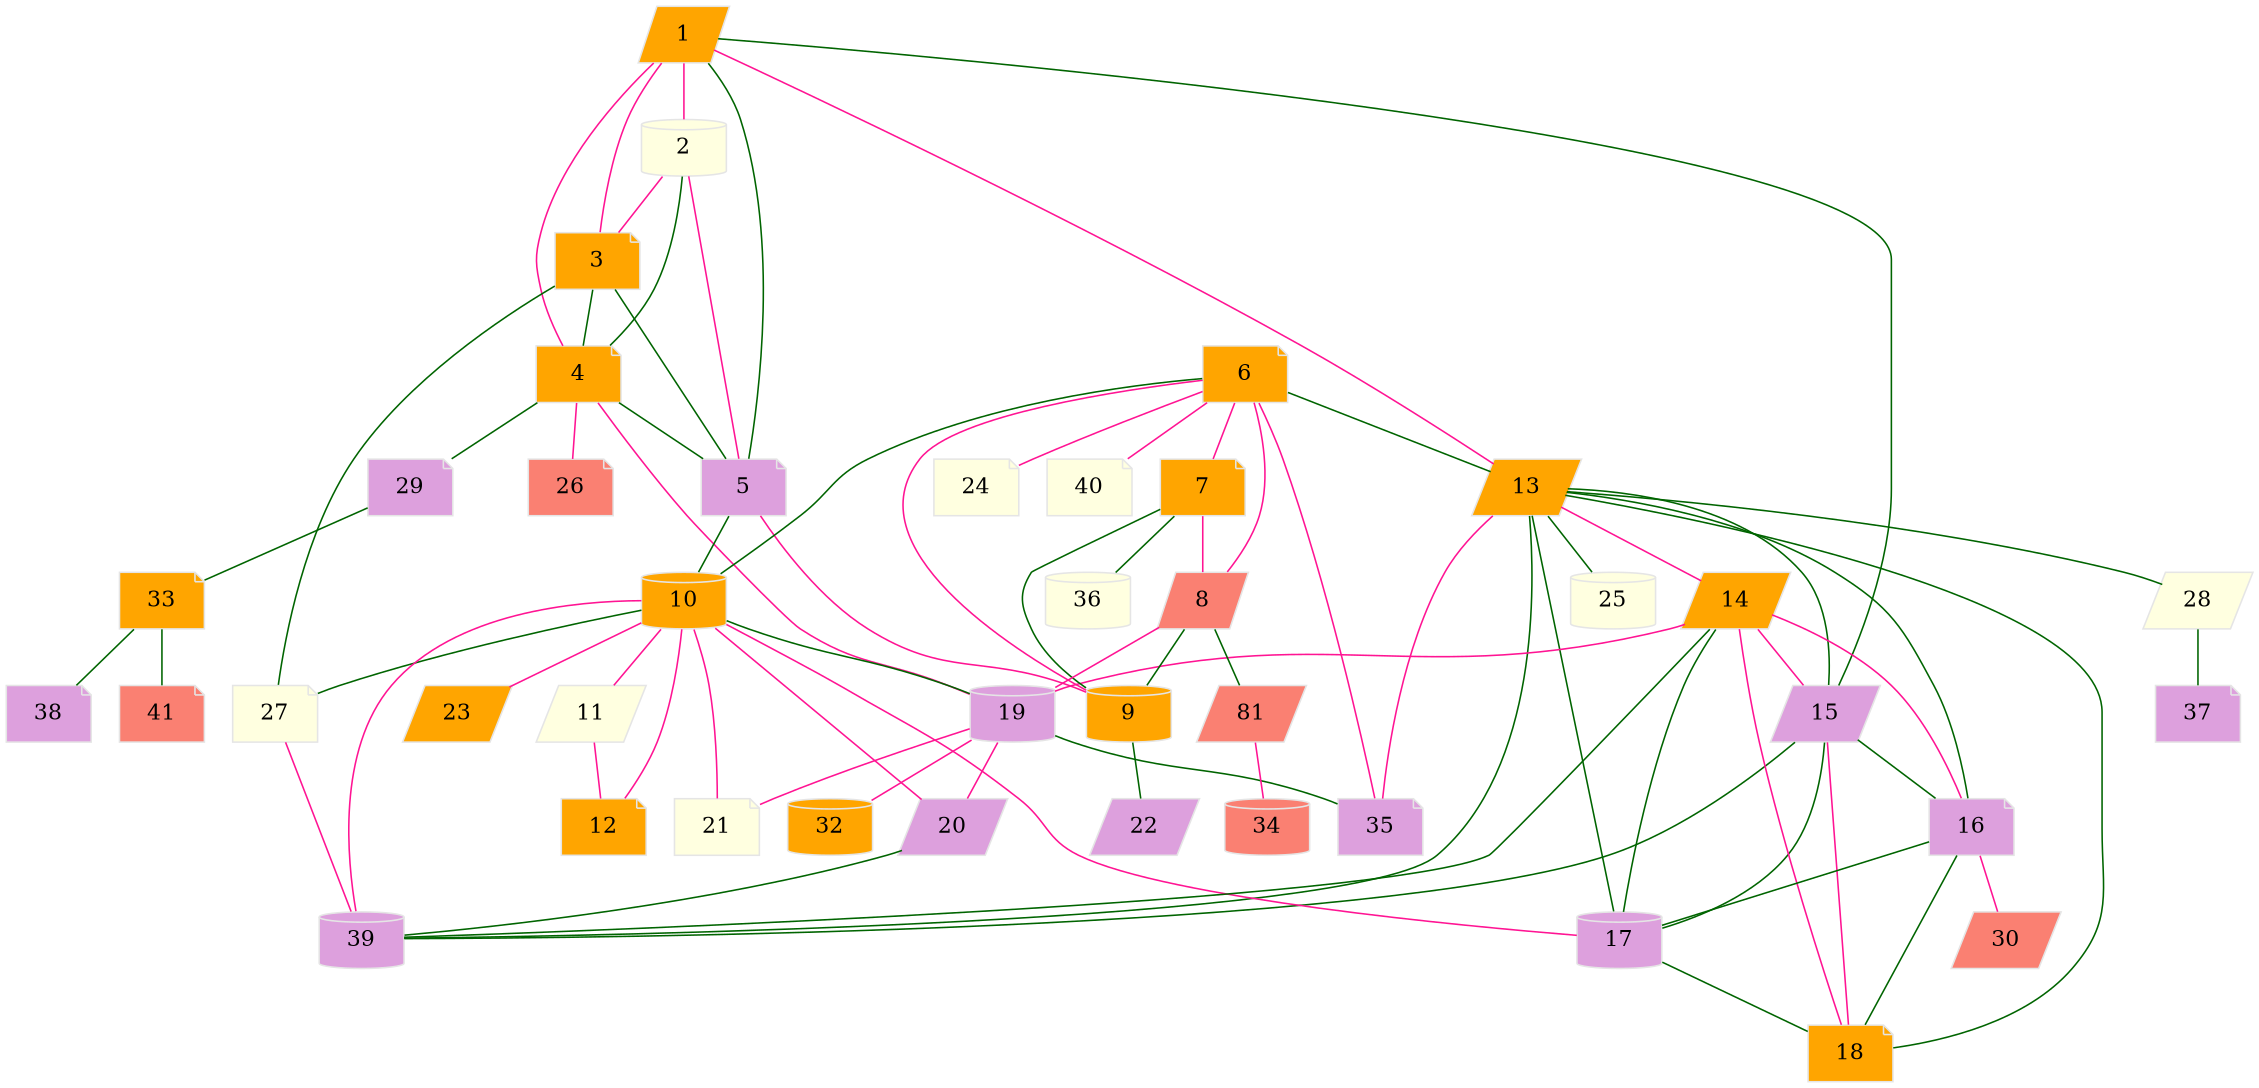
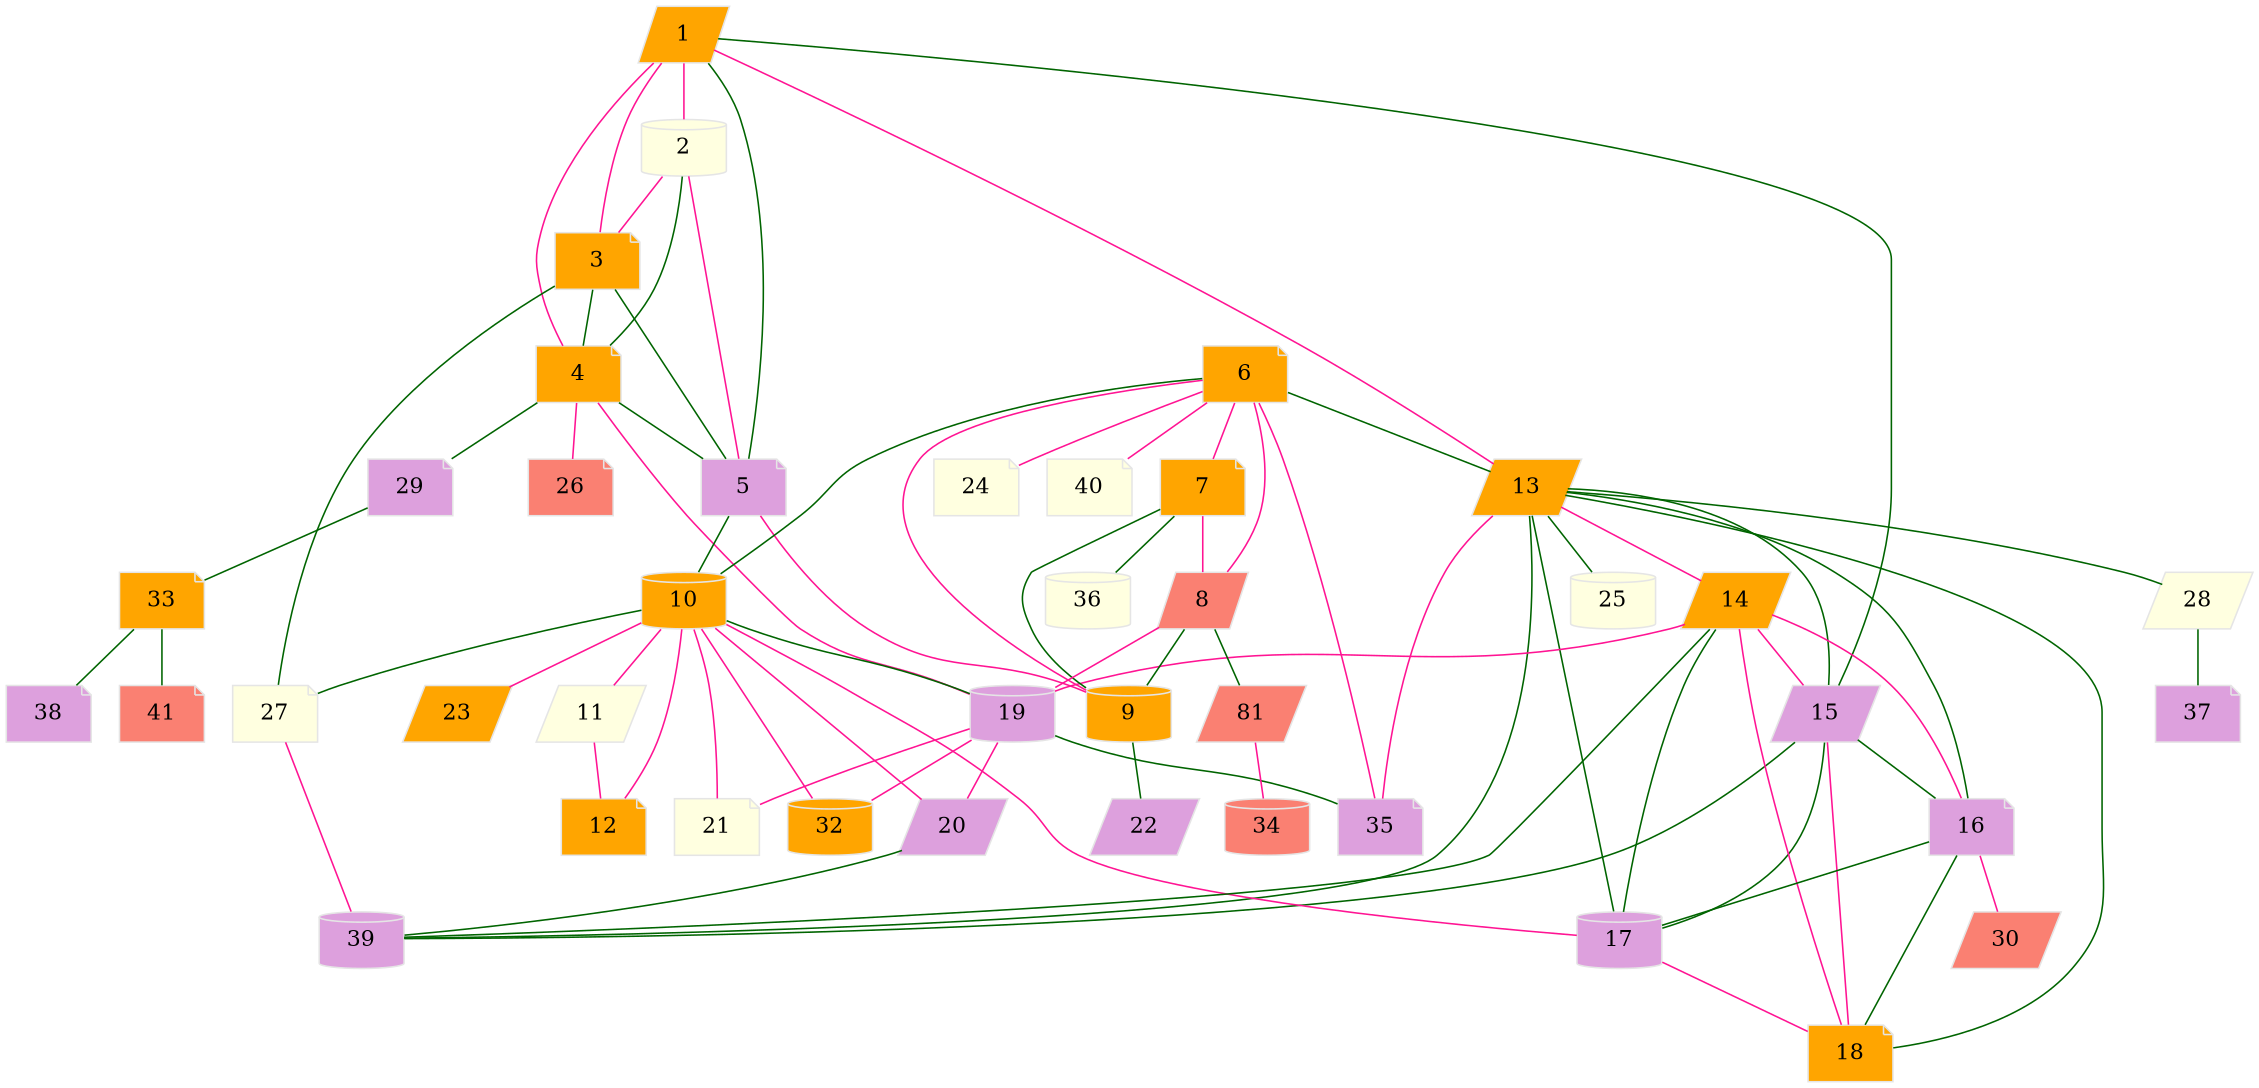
(395, 682) -> (757, 714)
(1735, 997) -> (1735, 997)
